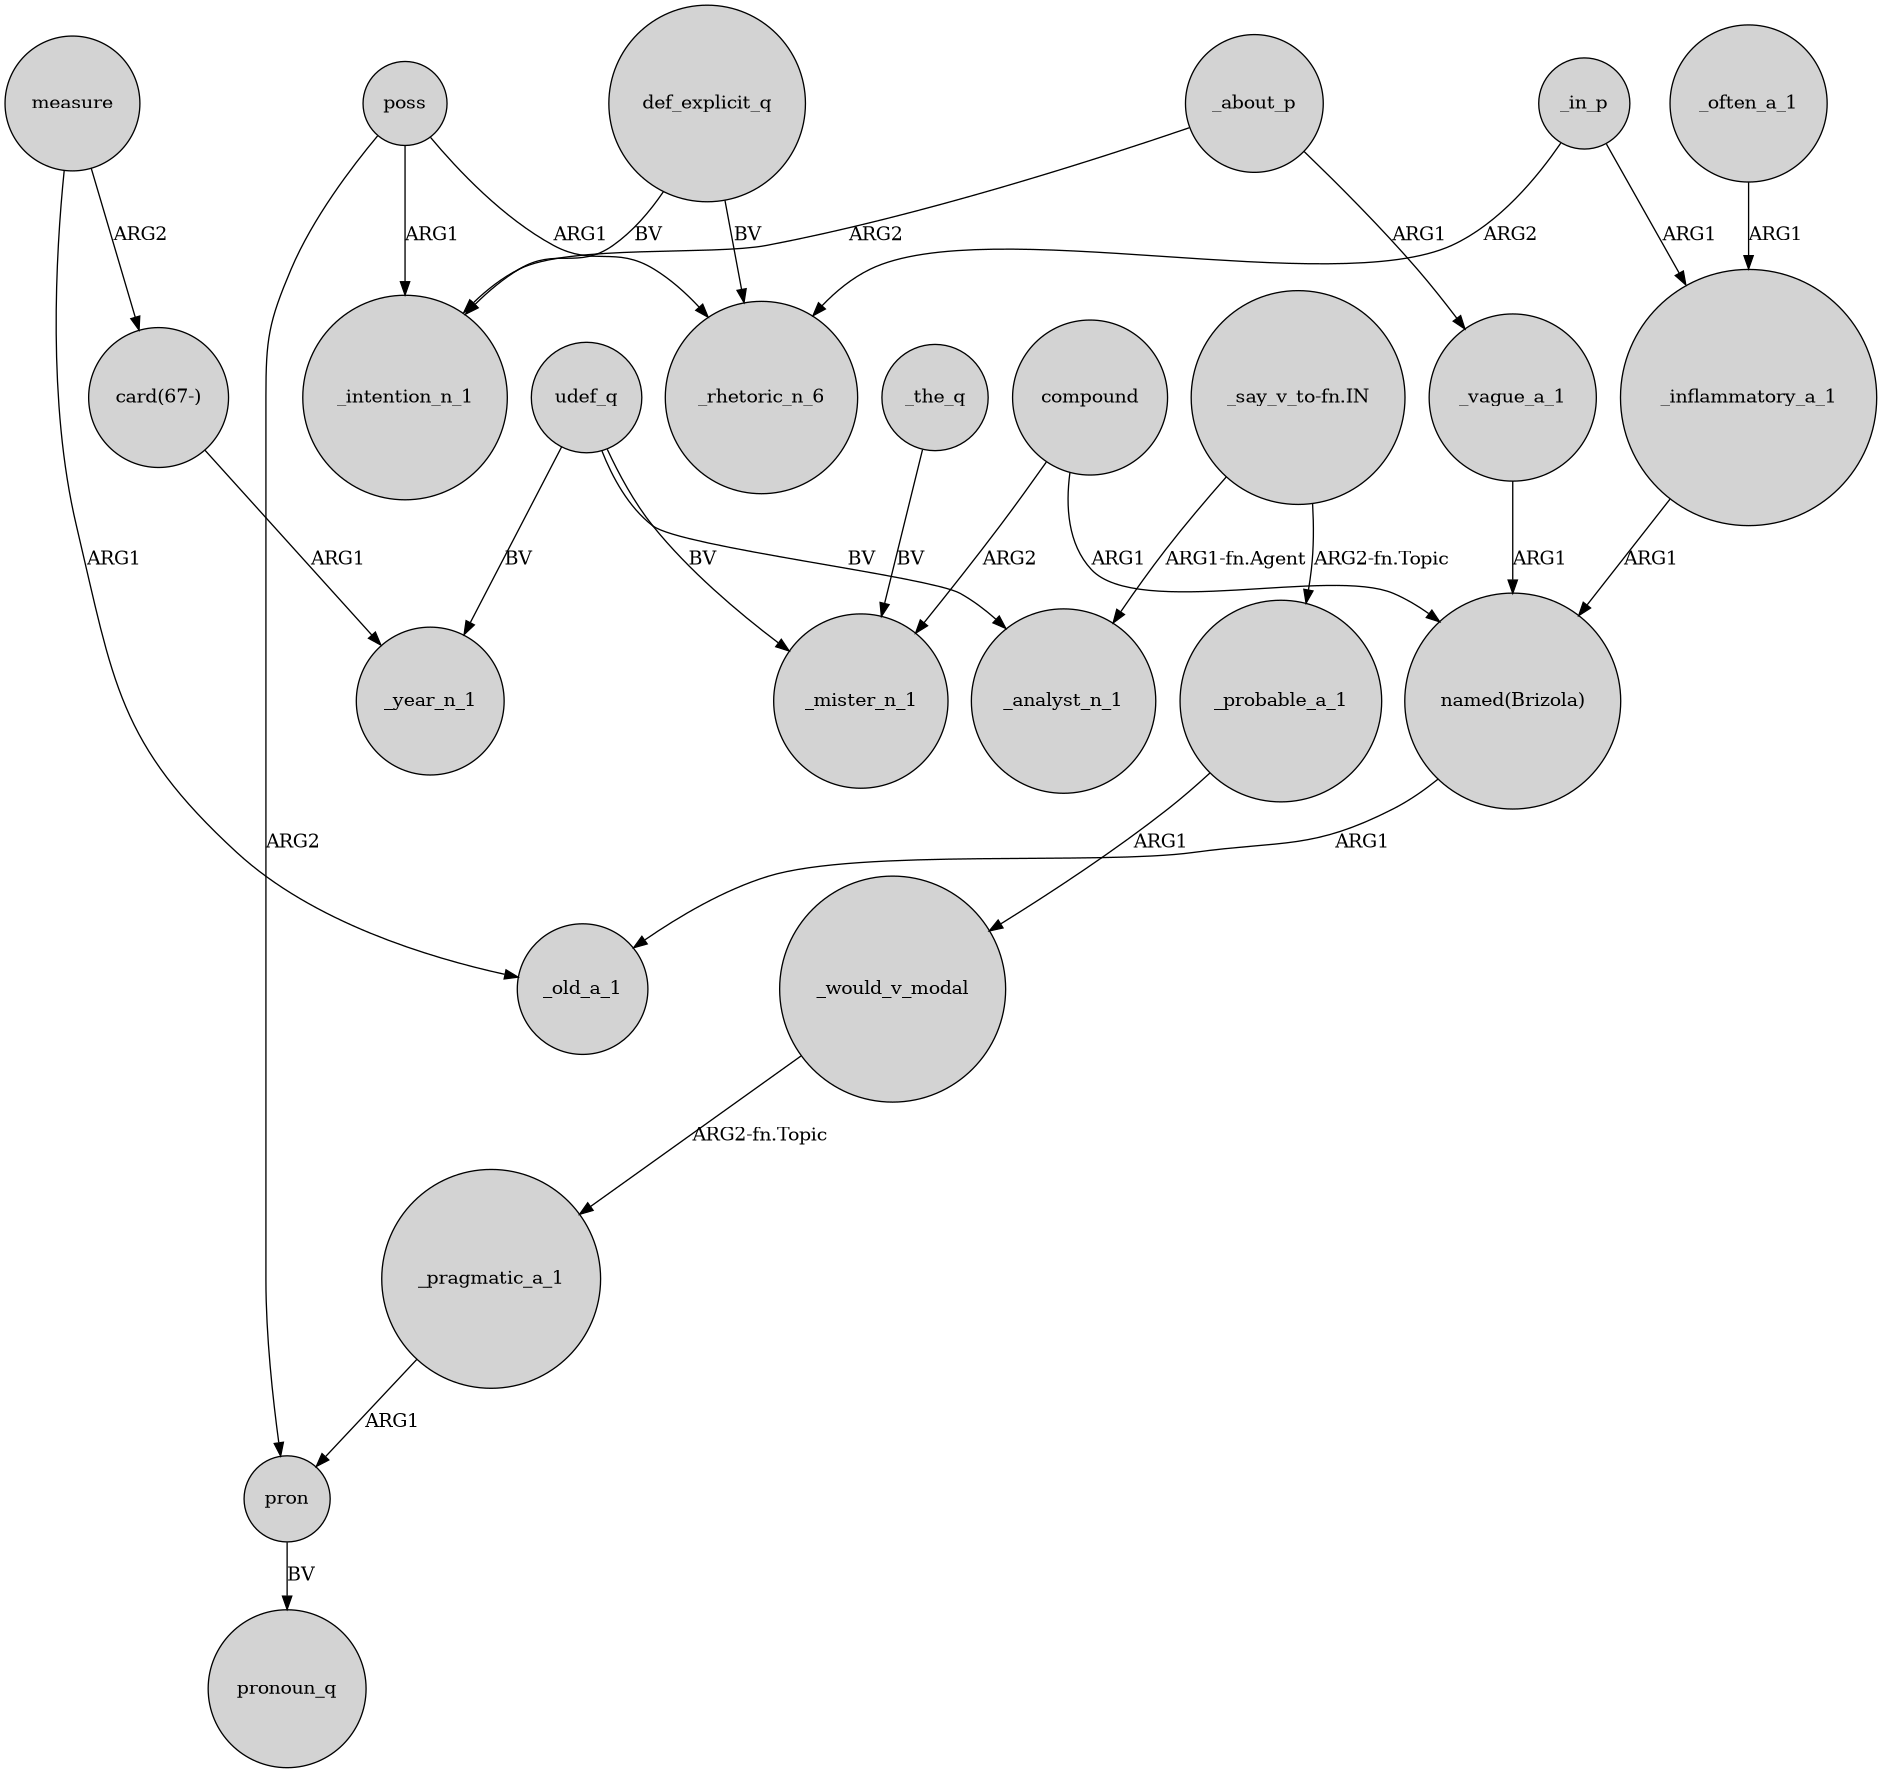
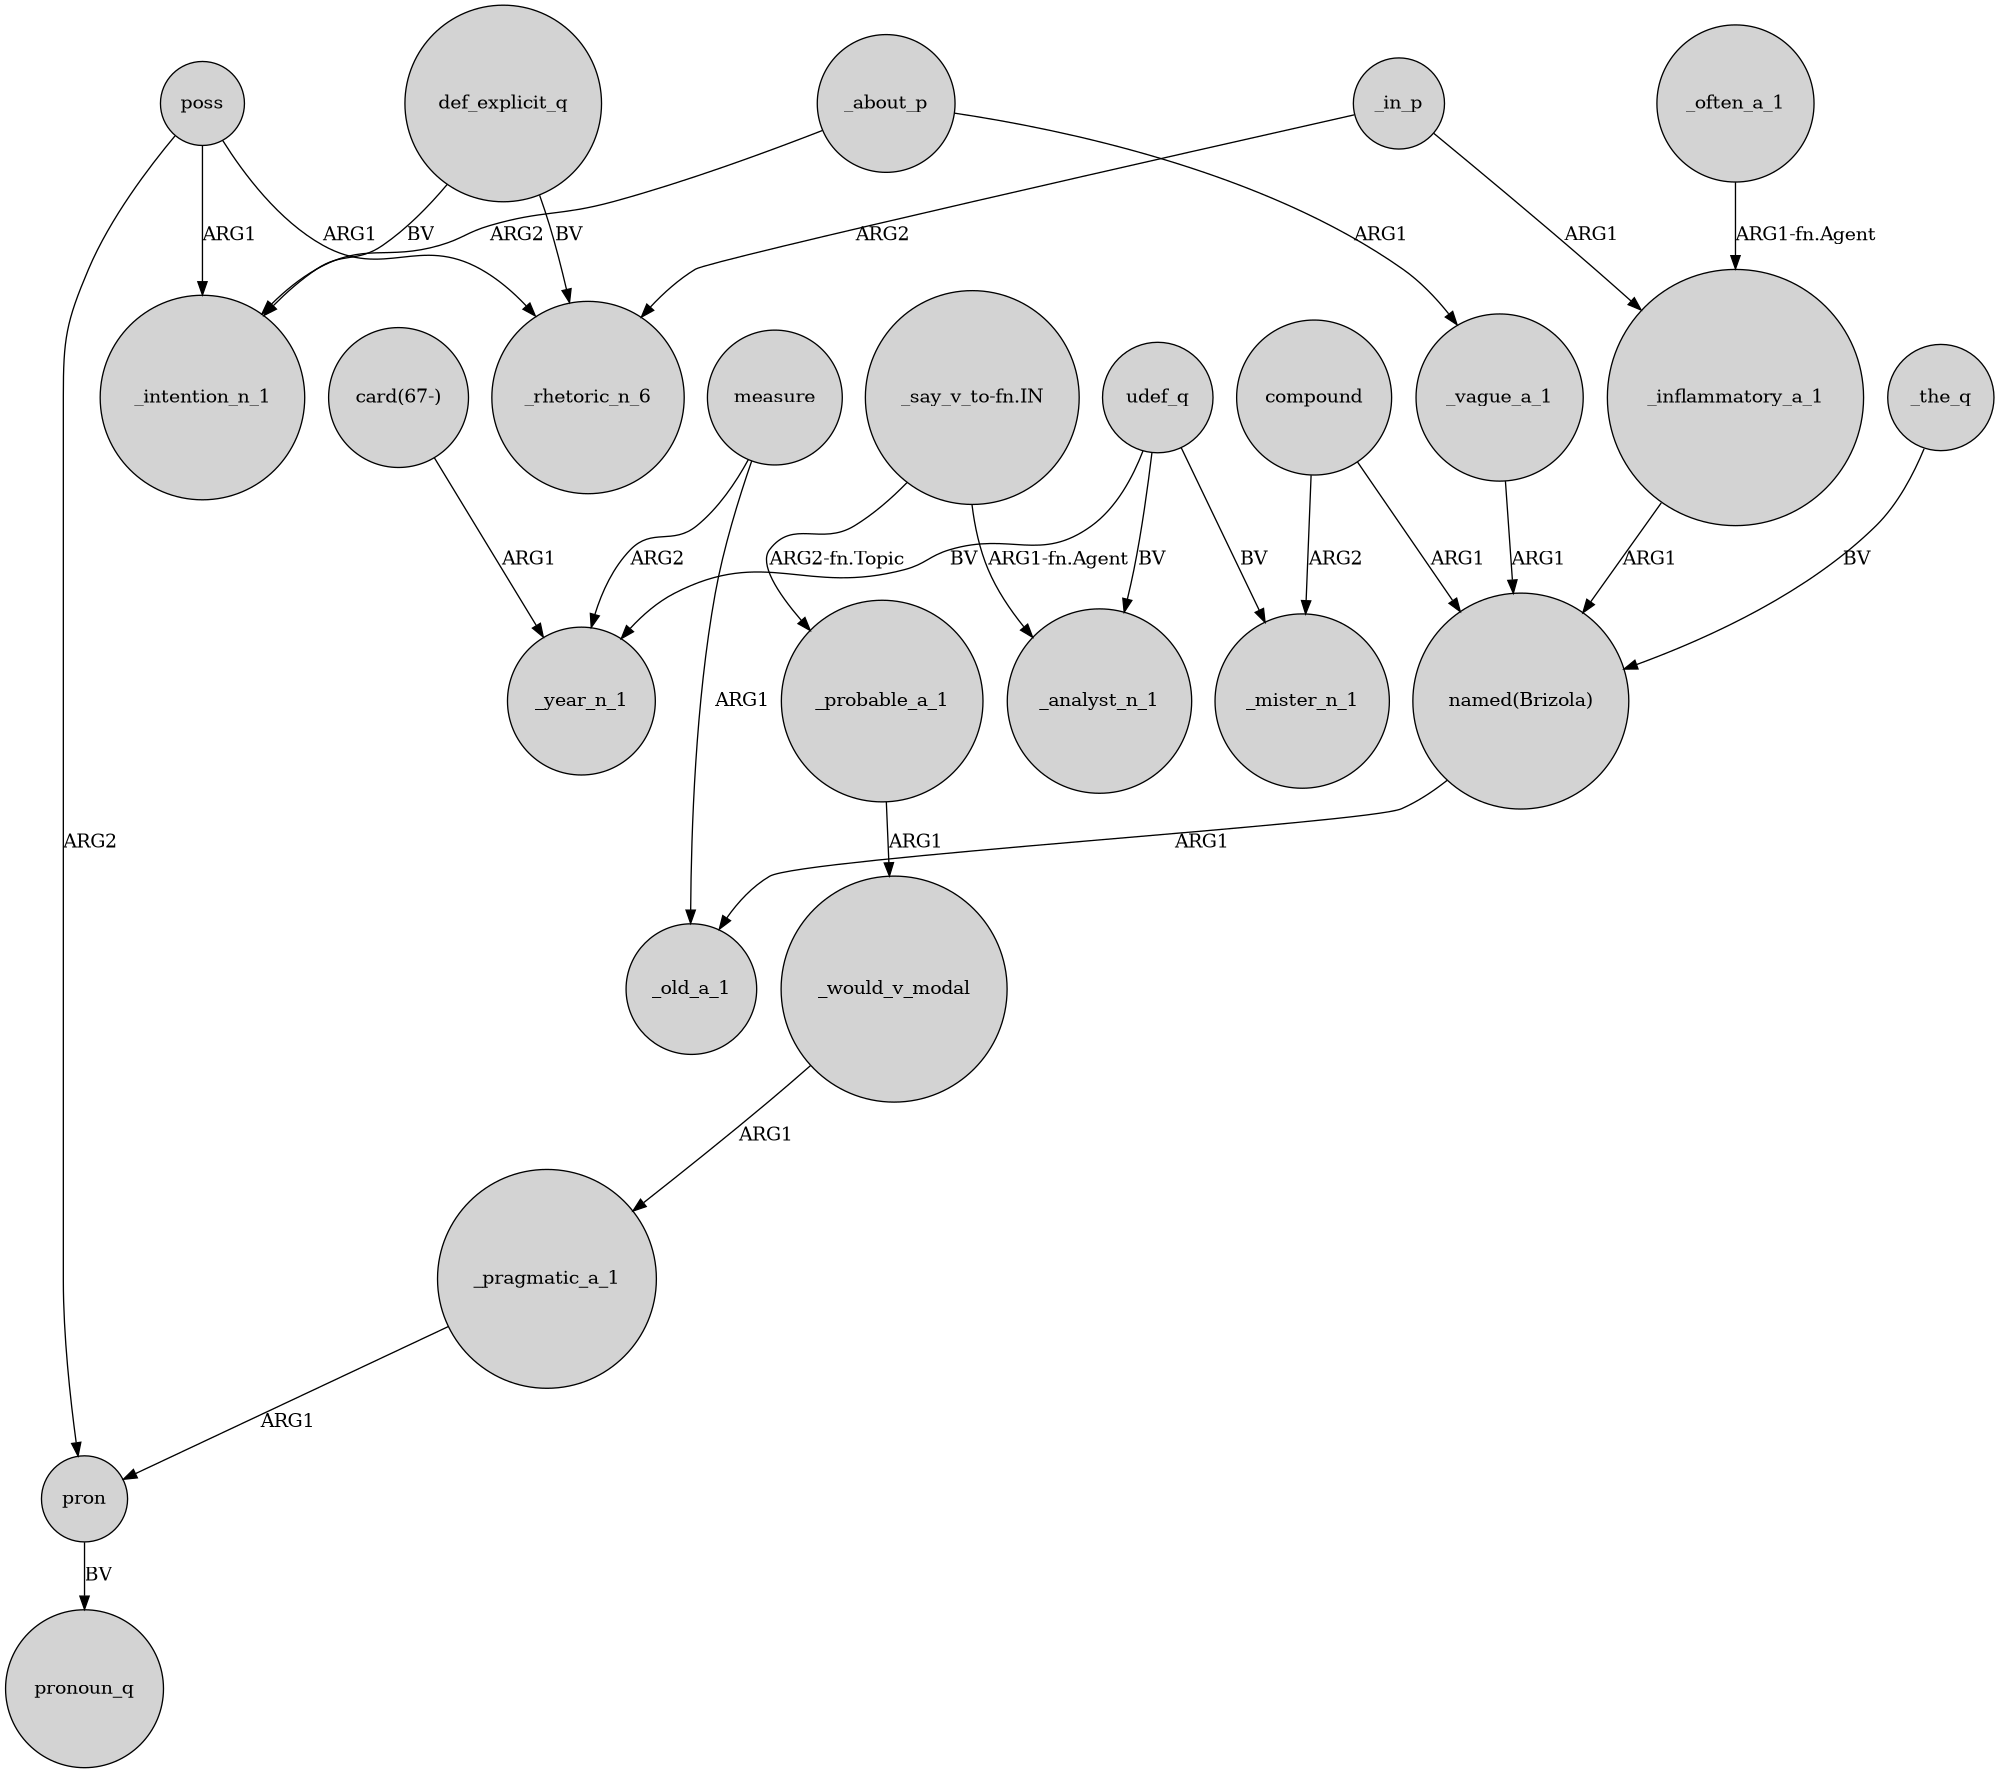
(1776, 235) -> (1806, 235)
(113, 243) -> (668, 536)
(904, 526) -> (1803, 583)
(760, 1136) -> (766, 1136)
